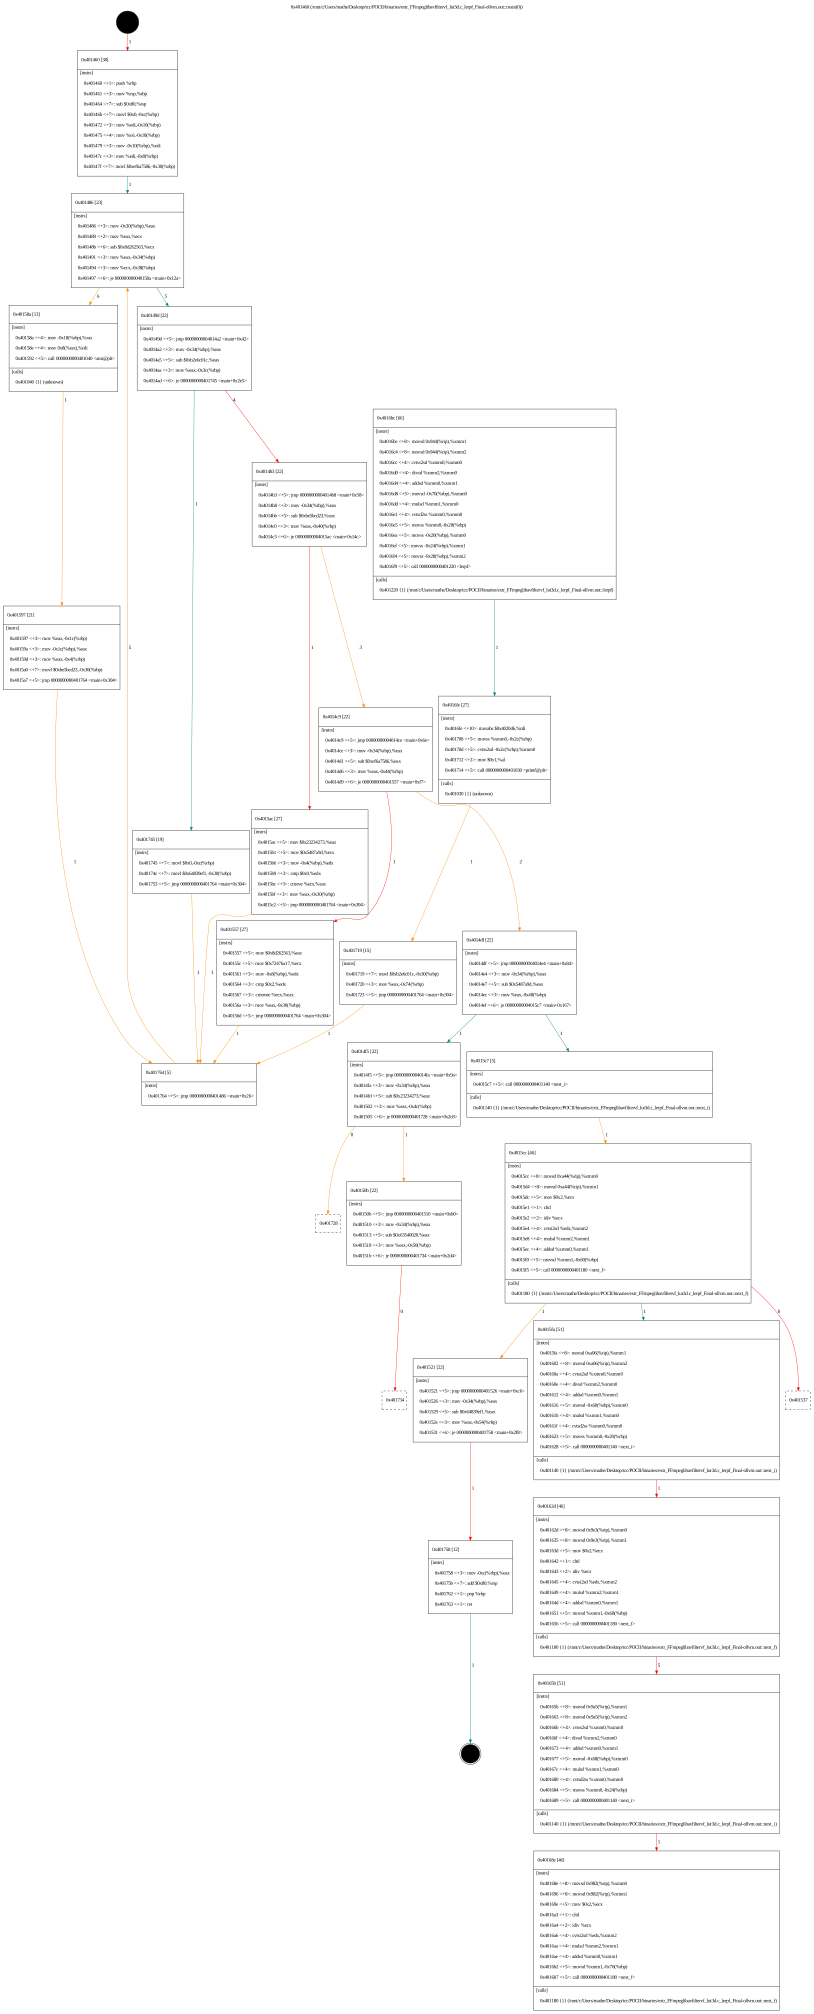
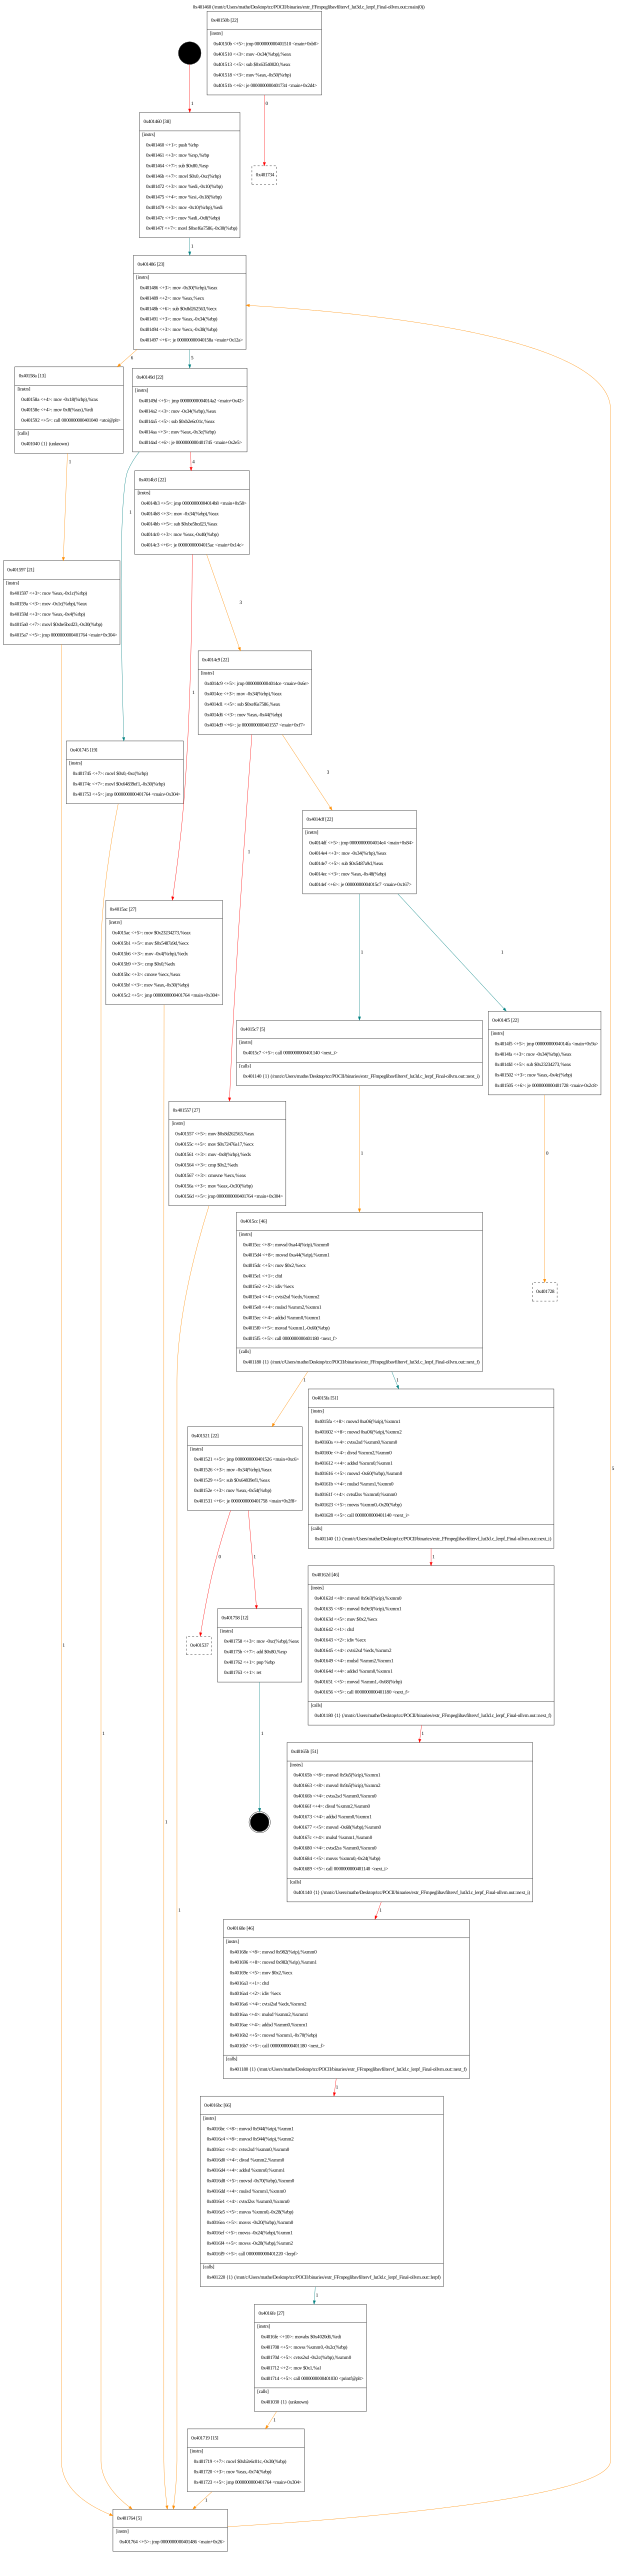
(520, 862) -> (327, 772)
(404, 1152) -> none
(788, 1331) -> (213, 1571)
(658, 1665) -> (422, 1734)
none -> (335, 2086)
